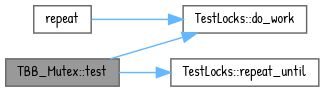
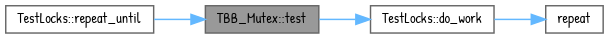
(130, 19) -> (513, 19)
(138, 73) -> (173, 19)
